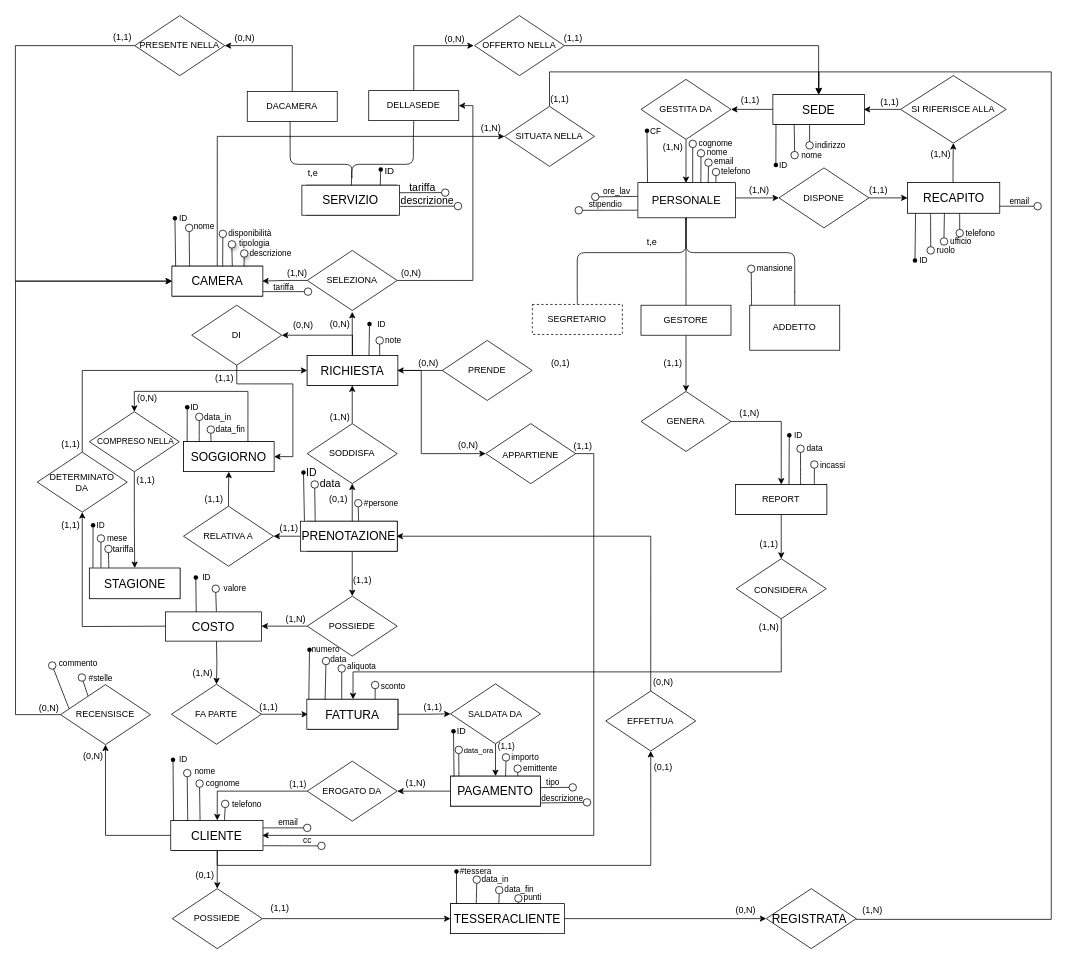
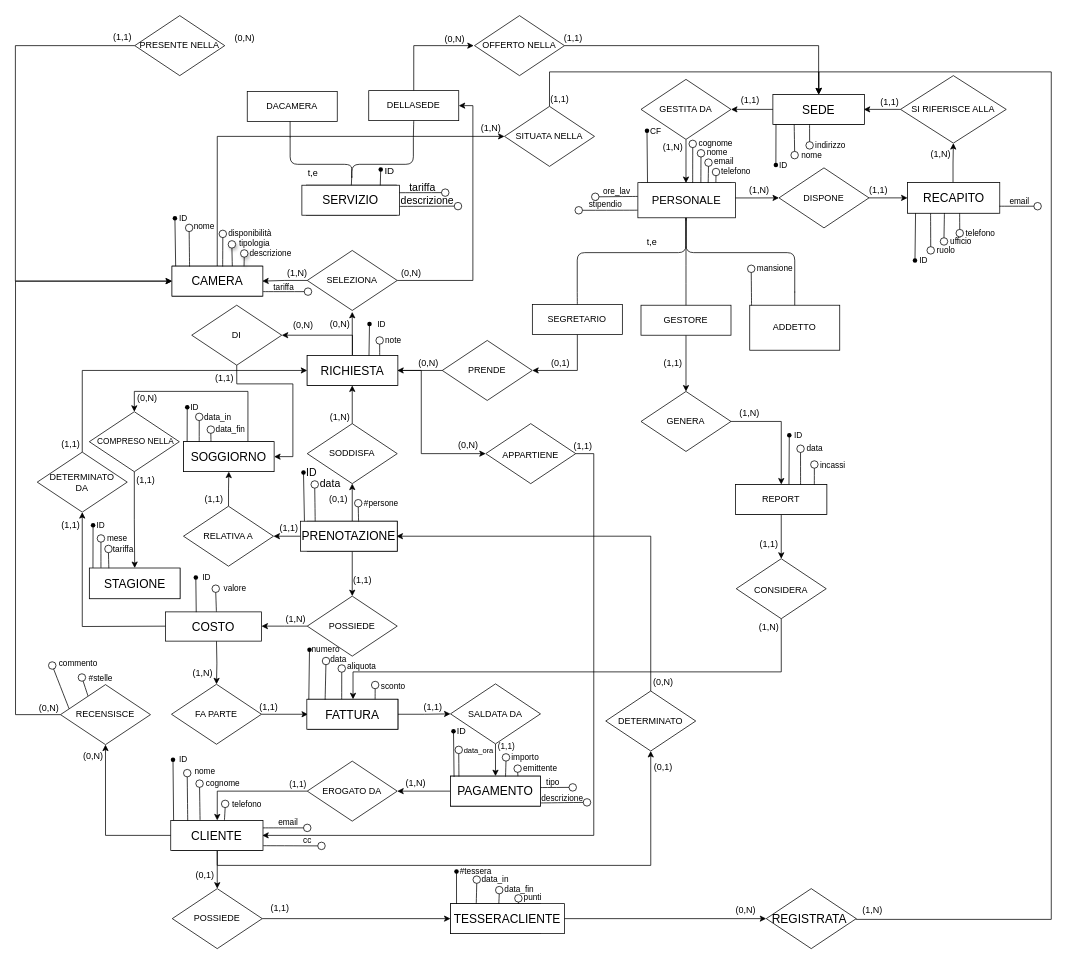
(284, 45) -> none
(577, 319) -> (577, 319)
none -> (575, 370)
(651, 721) -> (651, 721)
